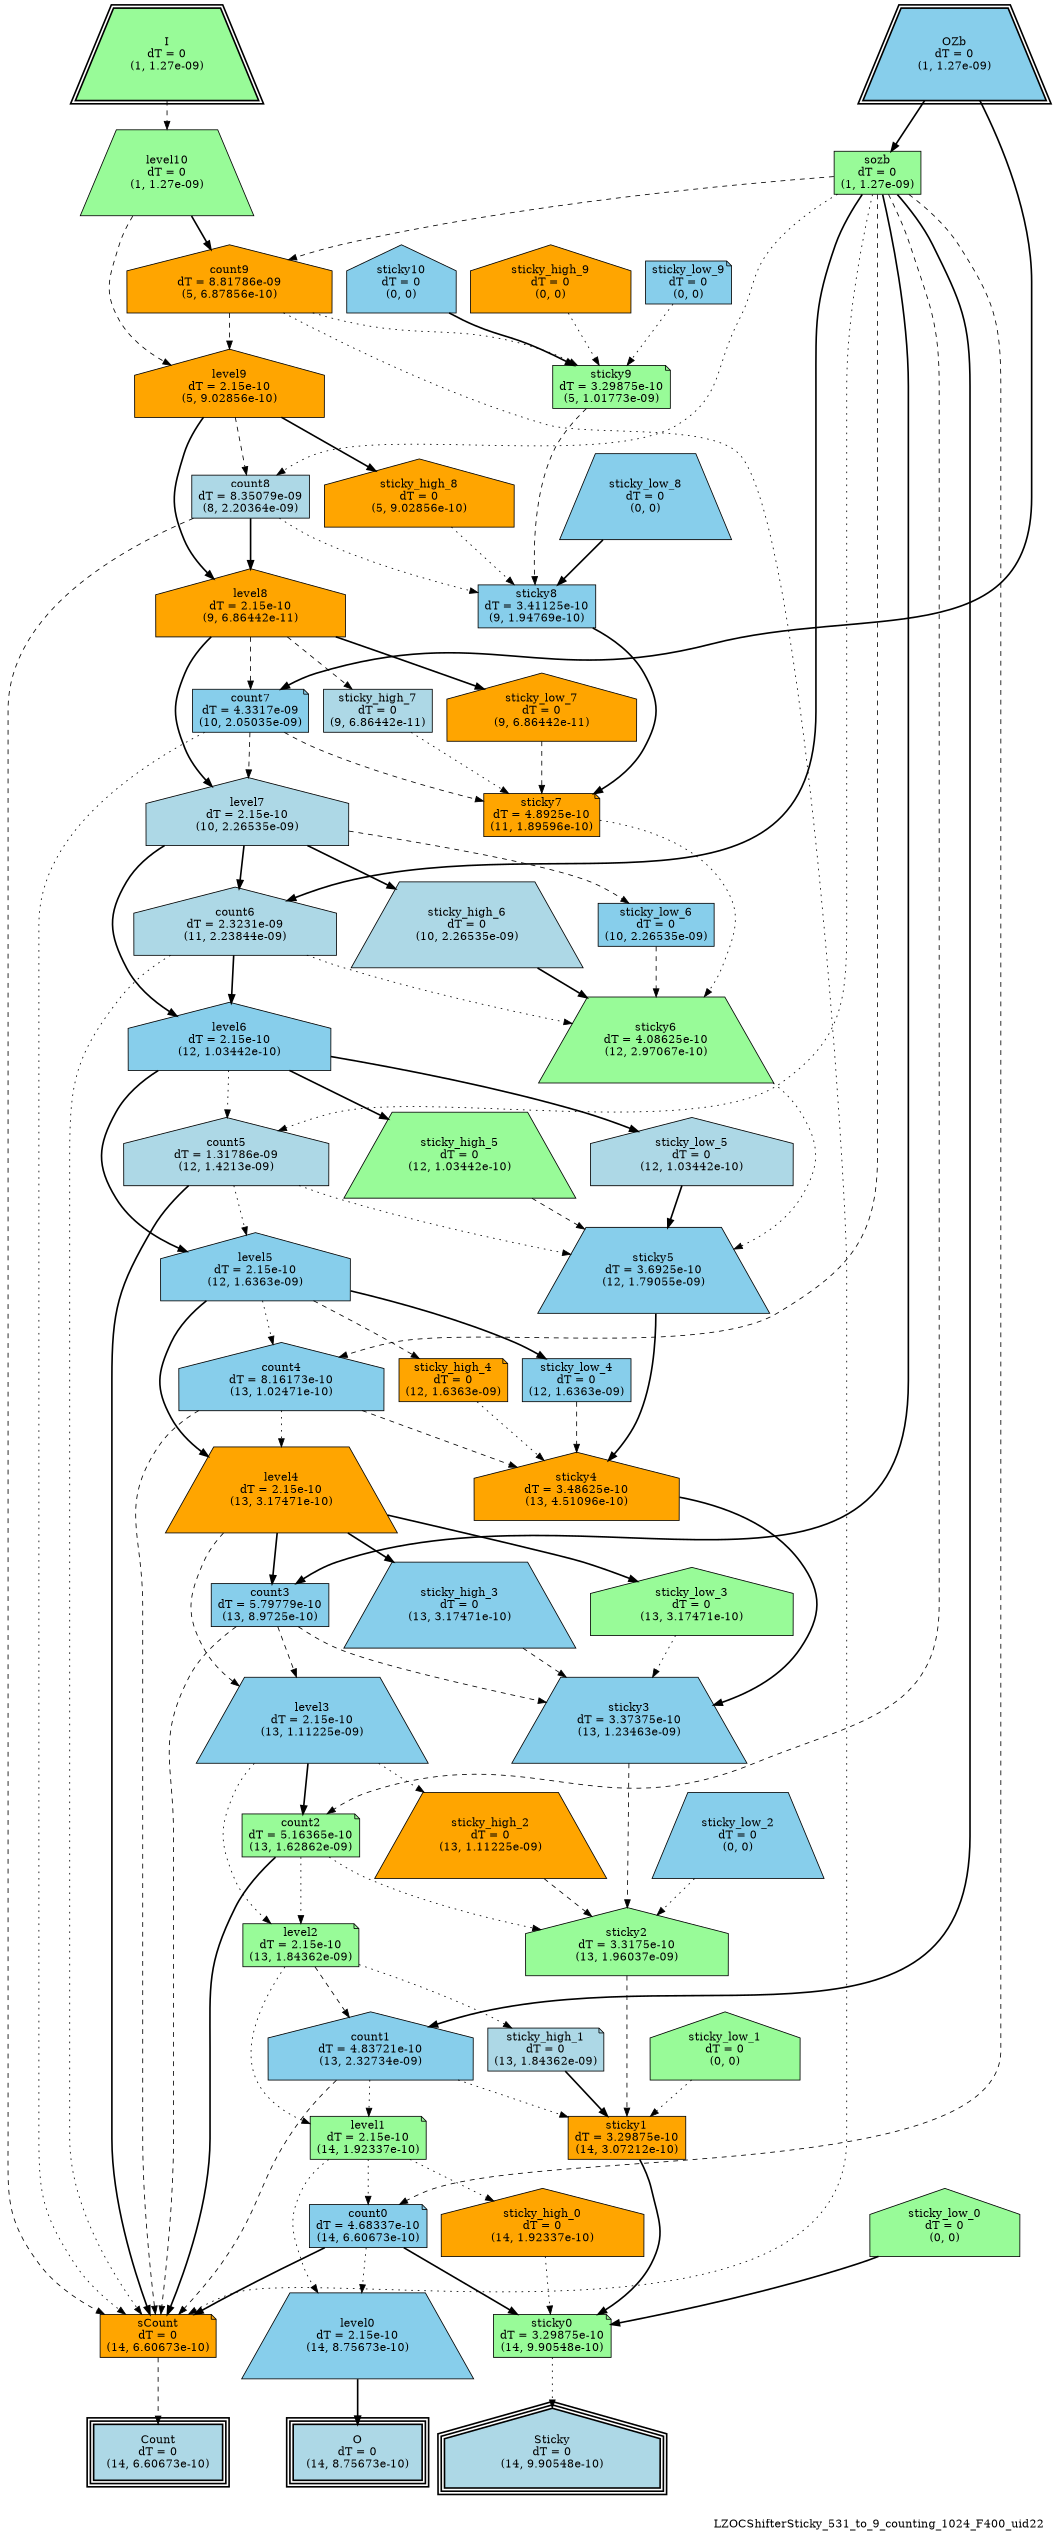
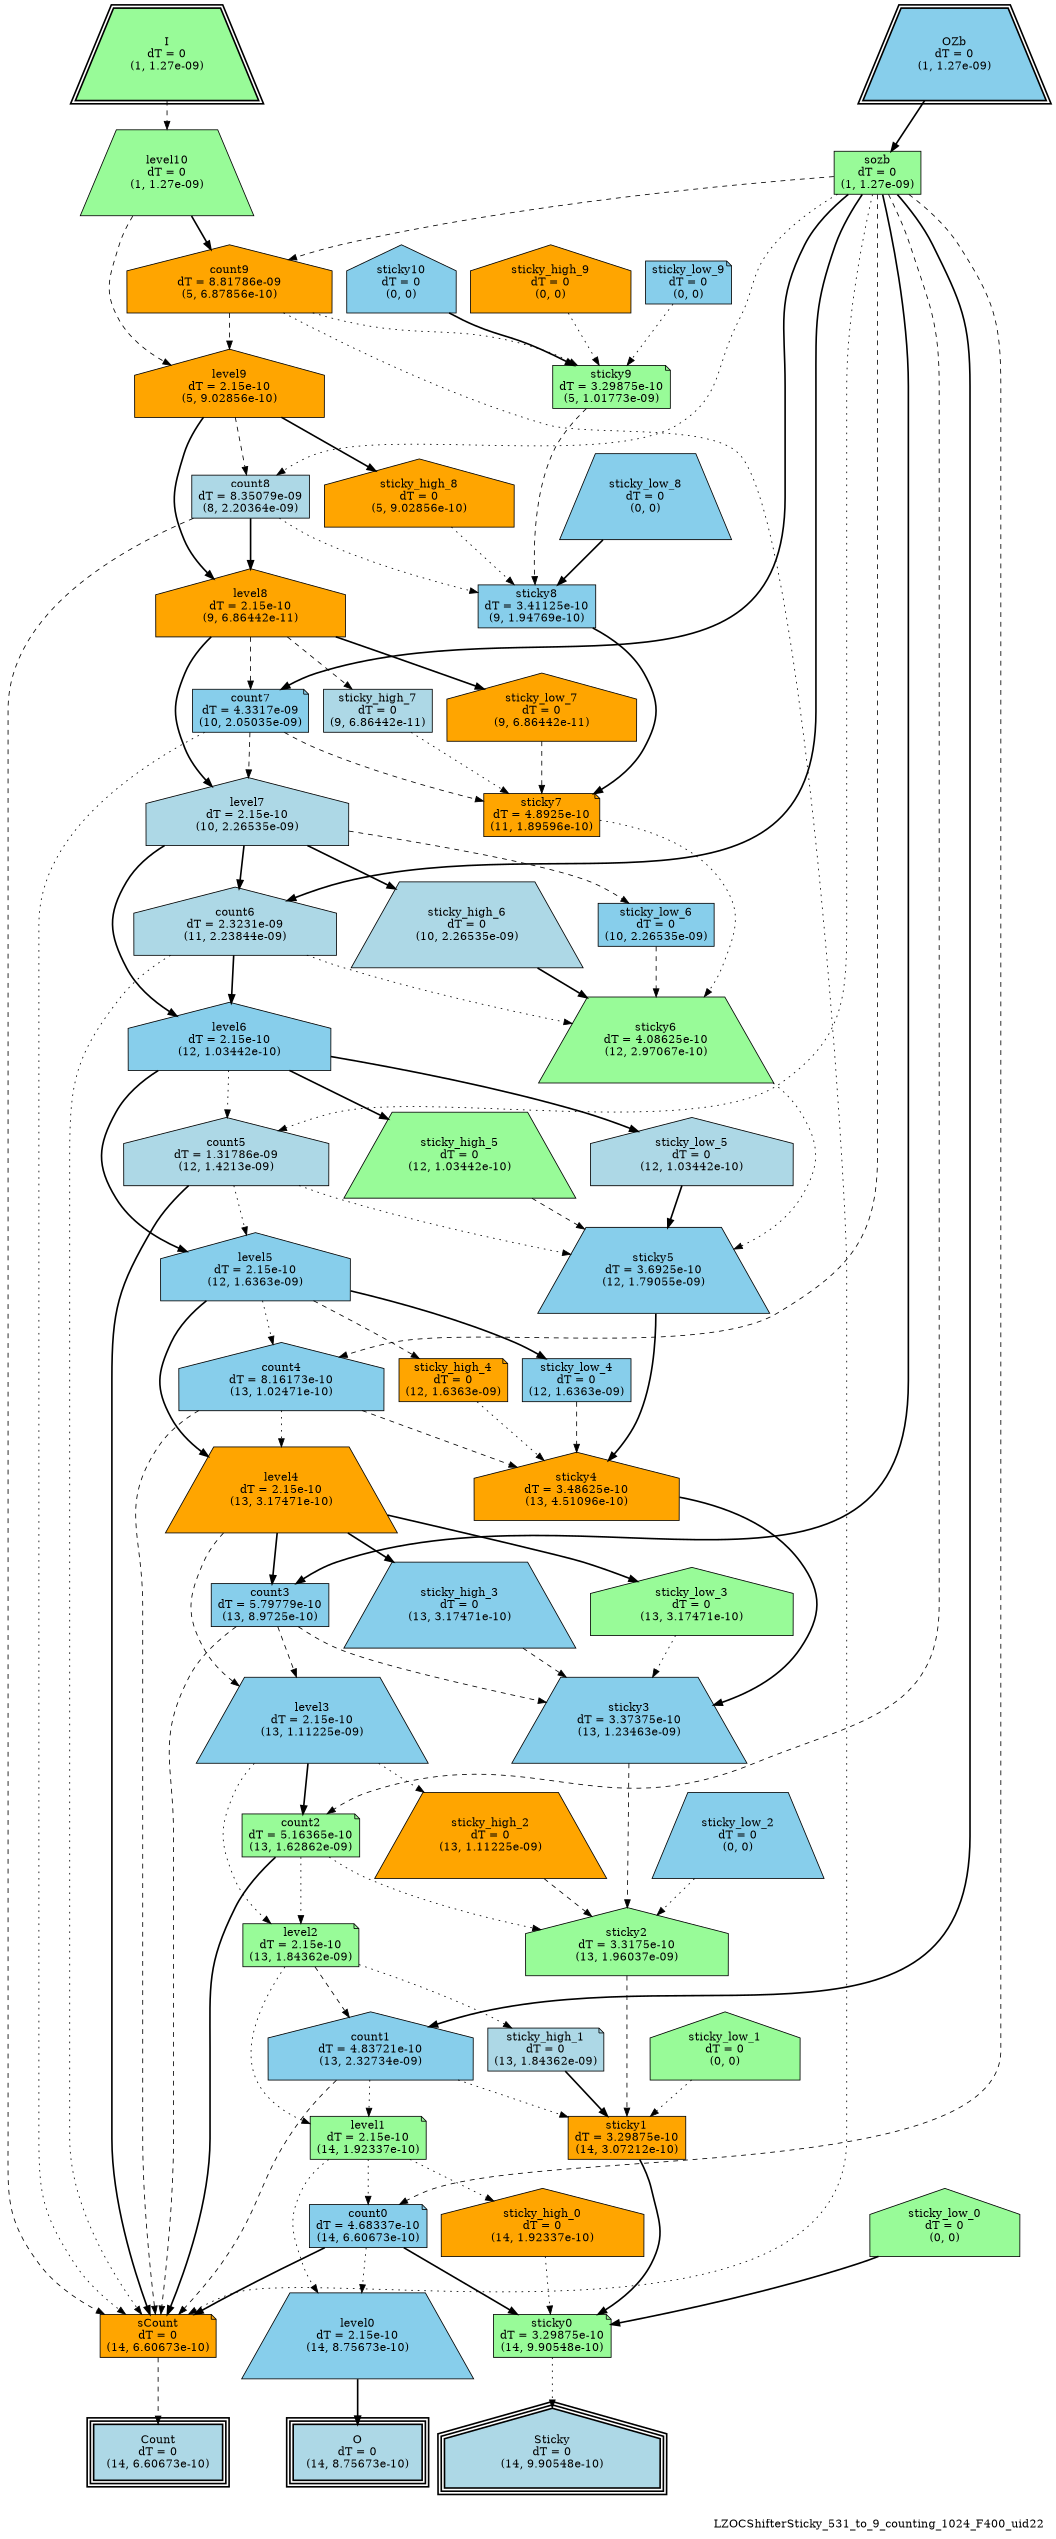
(894, 620) -> (734, 613)
